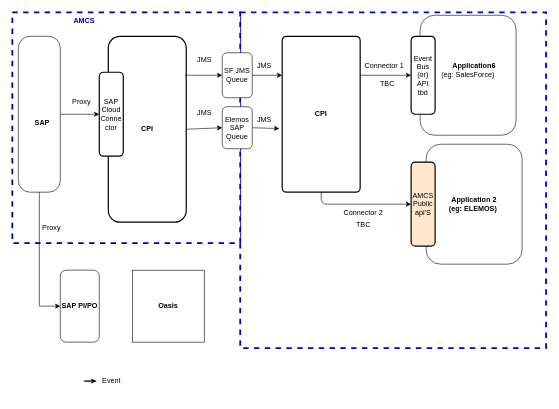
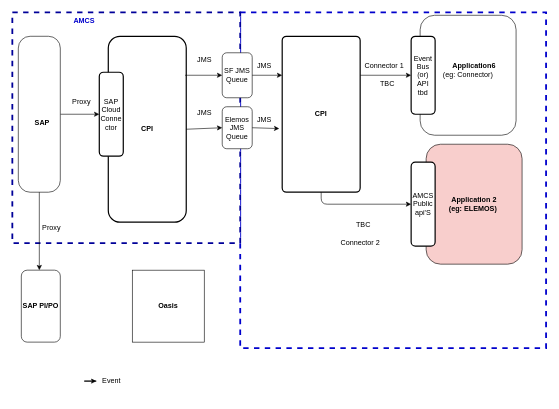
(468, 75) -> (468, 75)
(237, 128) -> (237, 128)
(423, 204) -> (423, 204)
(474, 204) -> (474, 204)
(363, 213) -> (360, 243)
(80, 306) -> (41, 306)
